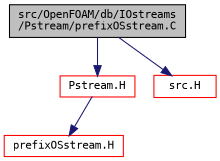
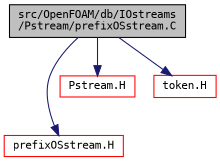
(185, 86) -> (185, 86)
(83, 112) -> (50, 77)
